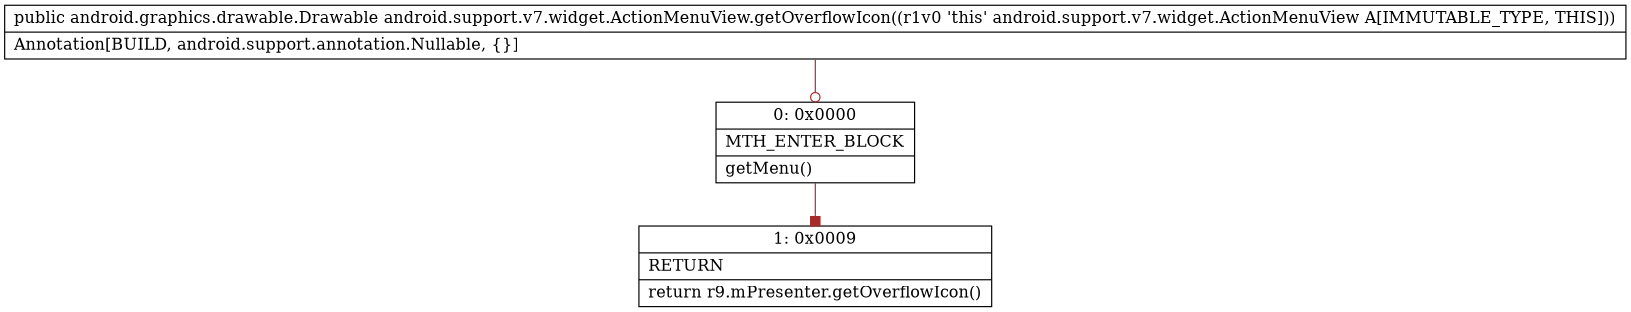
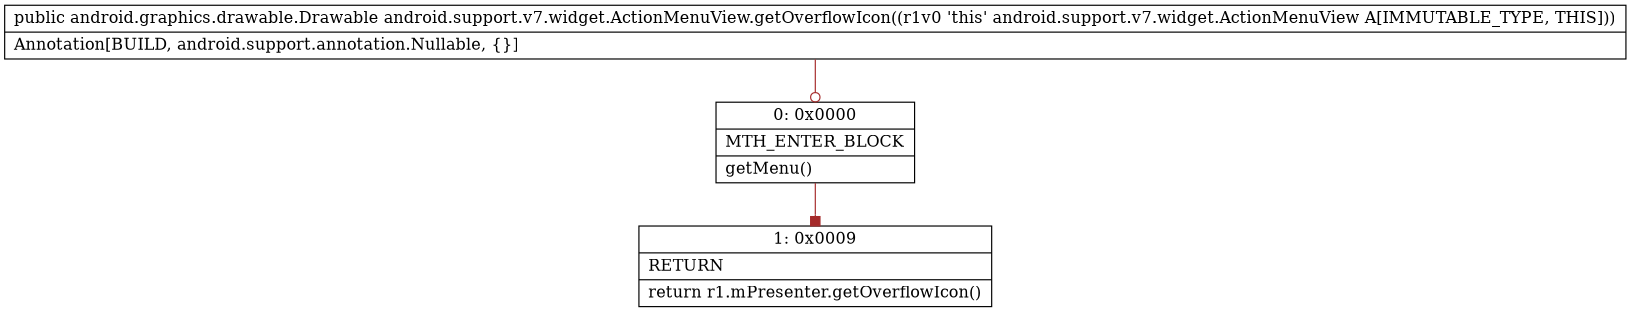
(815, 293) -> (815, 293)
